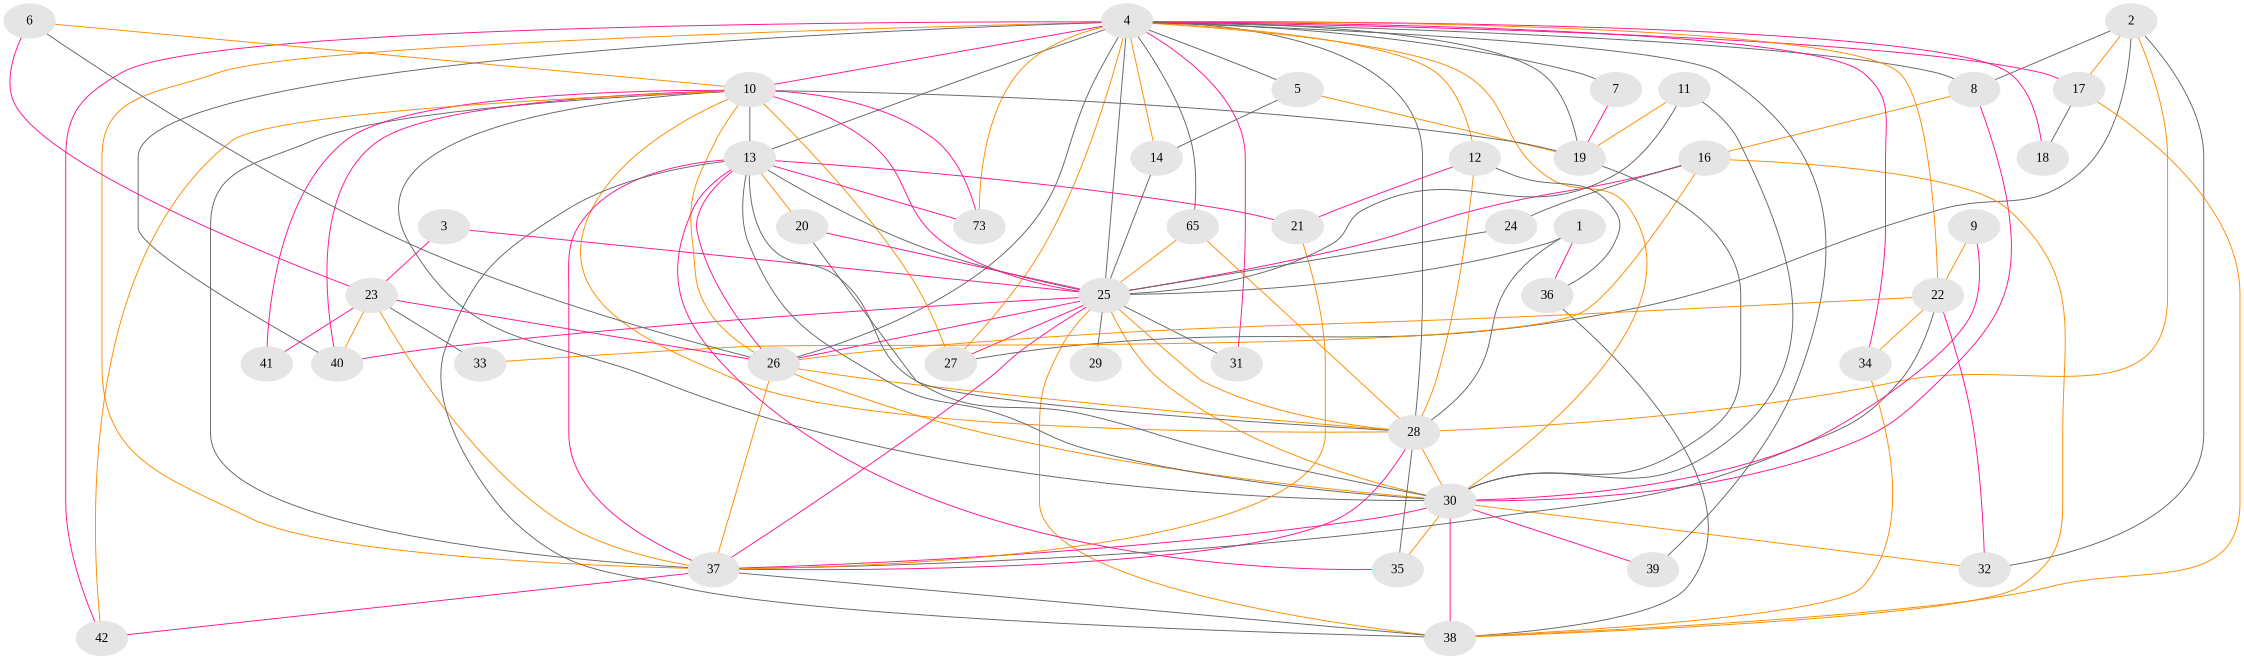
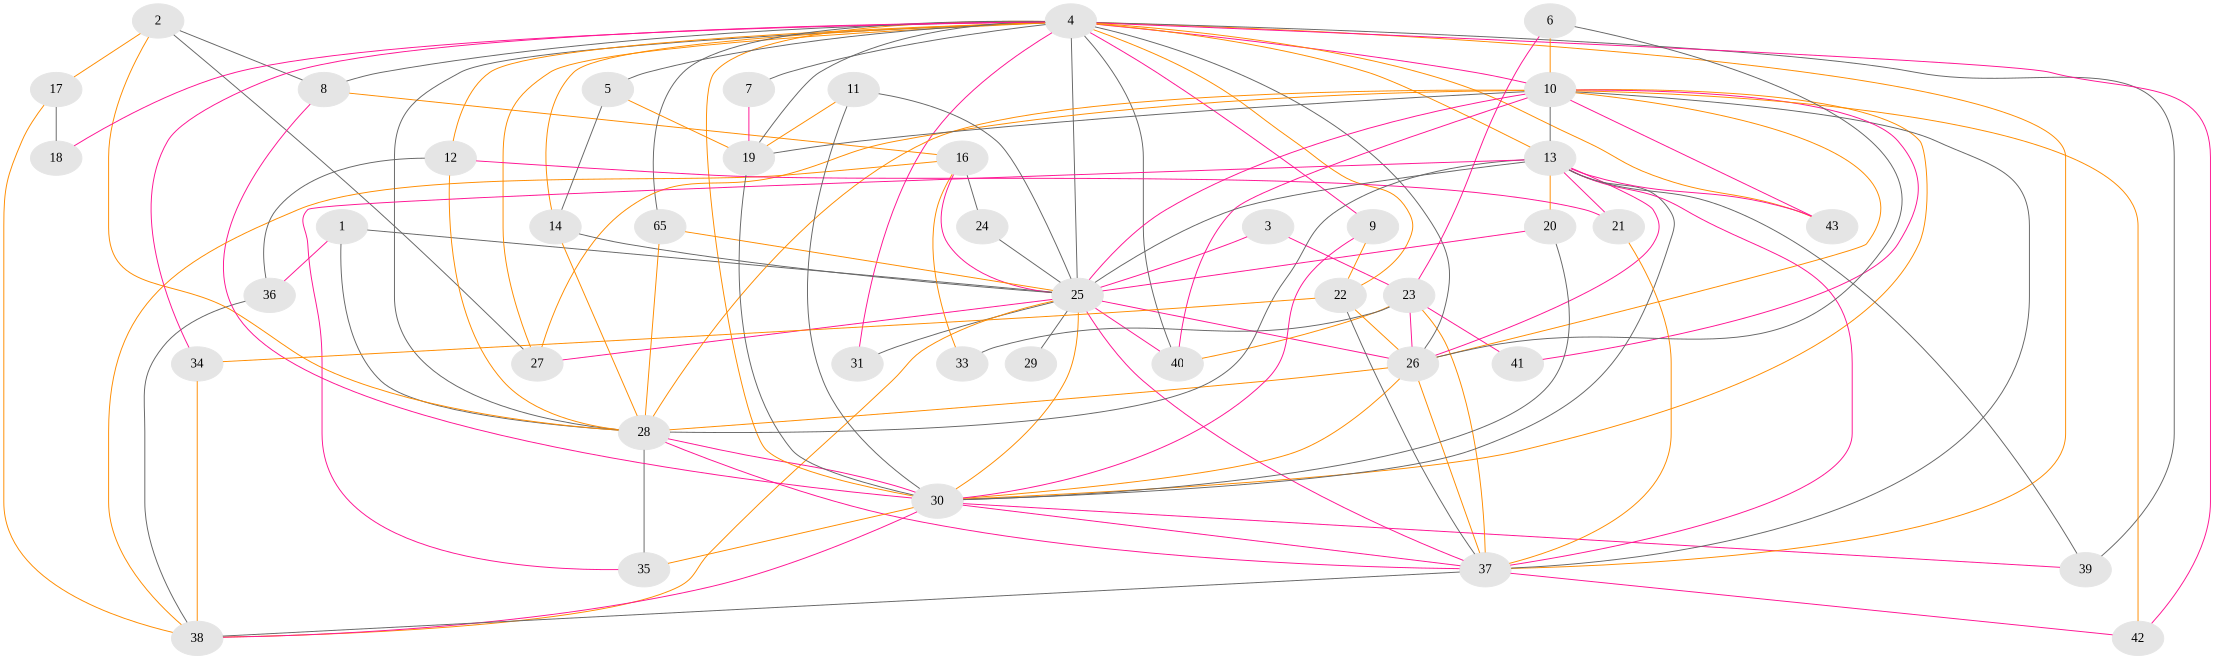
(1607, 34) -> (1226, 119)
(938, 88) -> (1321, 60)
(979, 227) -> (1832, 227)
(698, 394) -> (1693, 401)
(1241, 397) -> (600, 330)
(1432, 467) -> (767, 459)
(1985, 570) -> none
(688, 588) -> (1868, 297)
